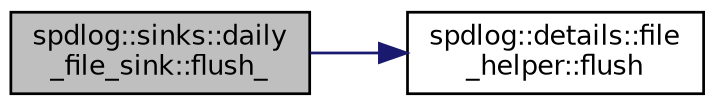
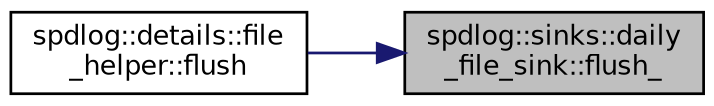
(345, 53) -> (342, 53)
